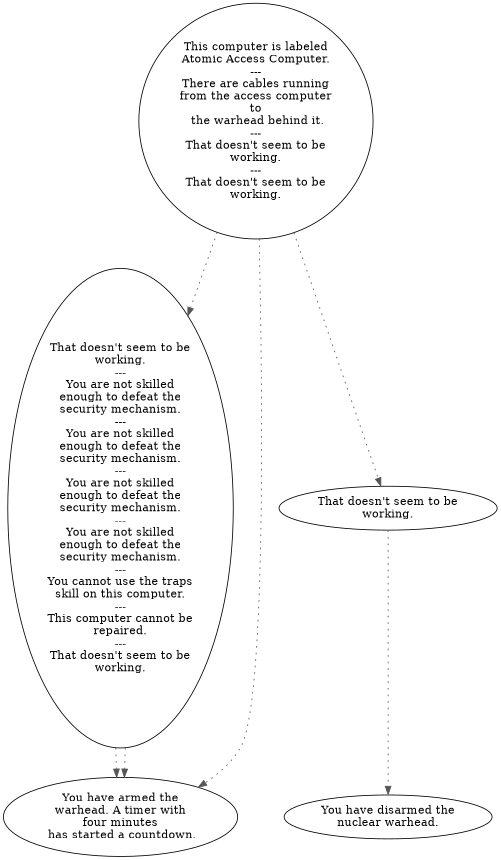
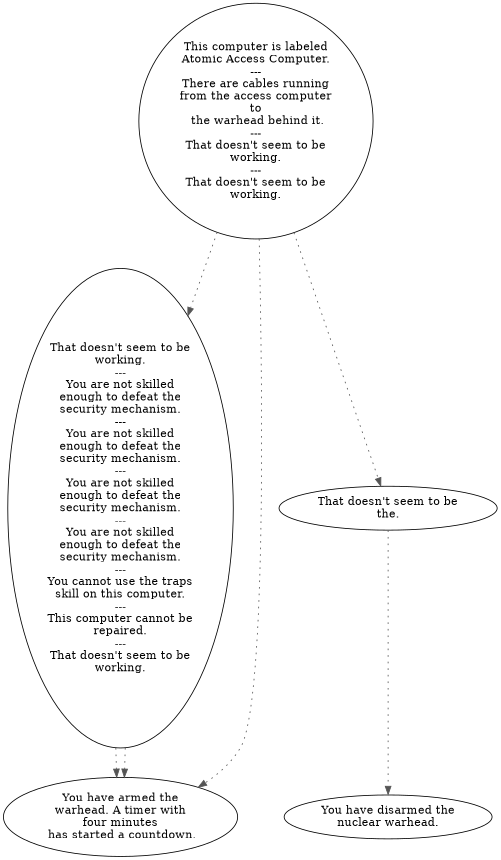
(388, 508) -> (388, 508)
